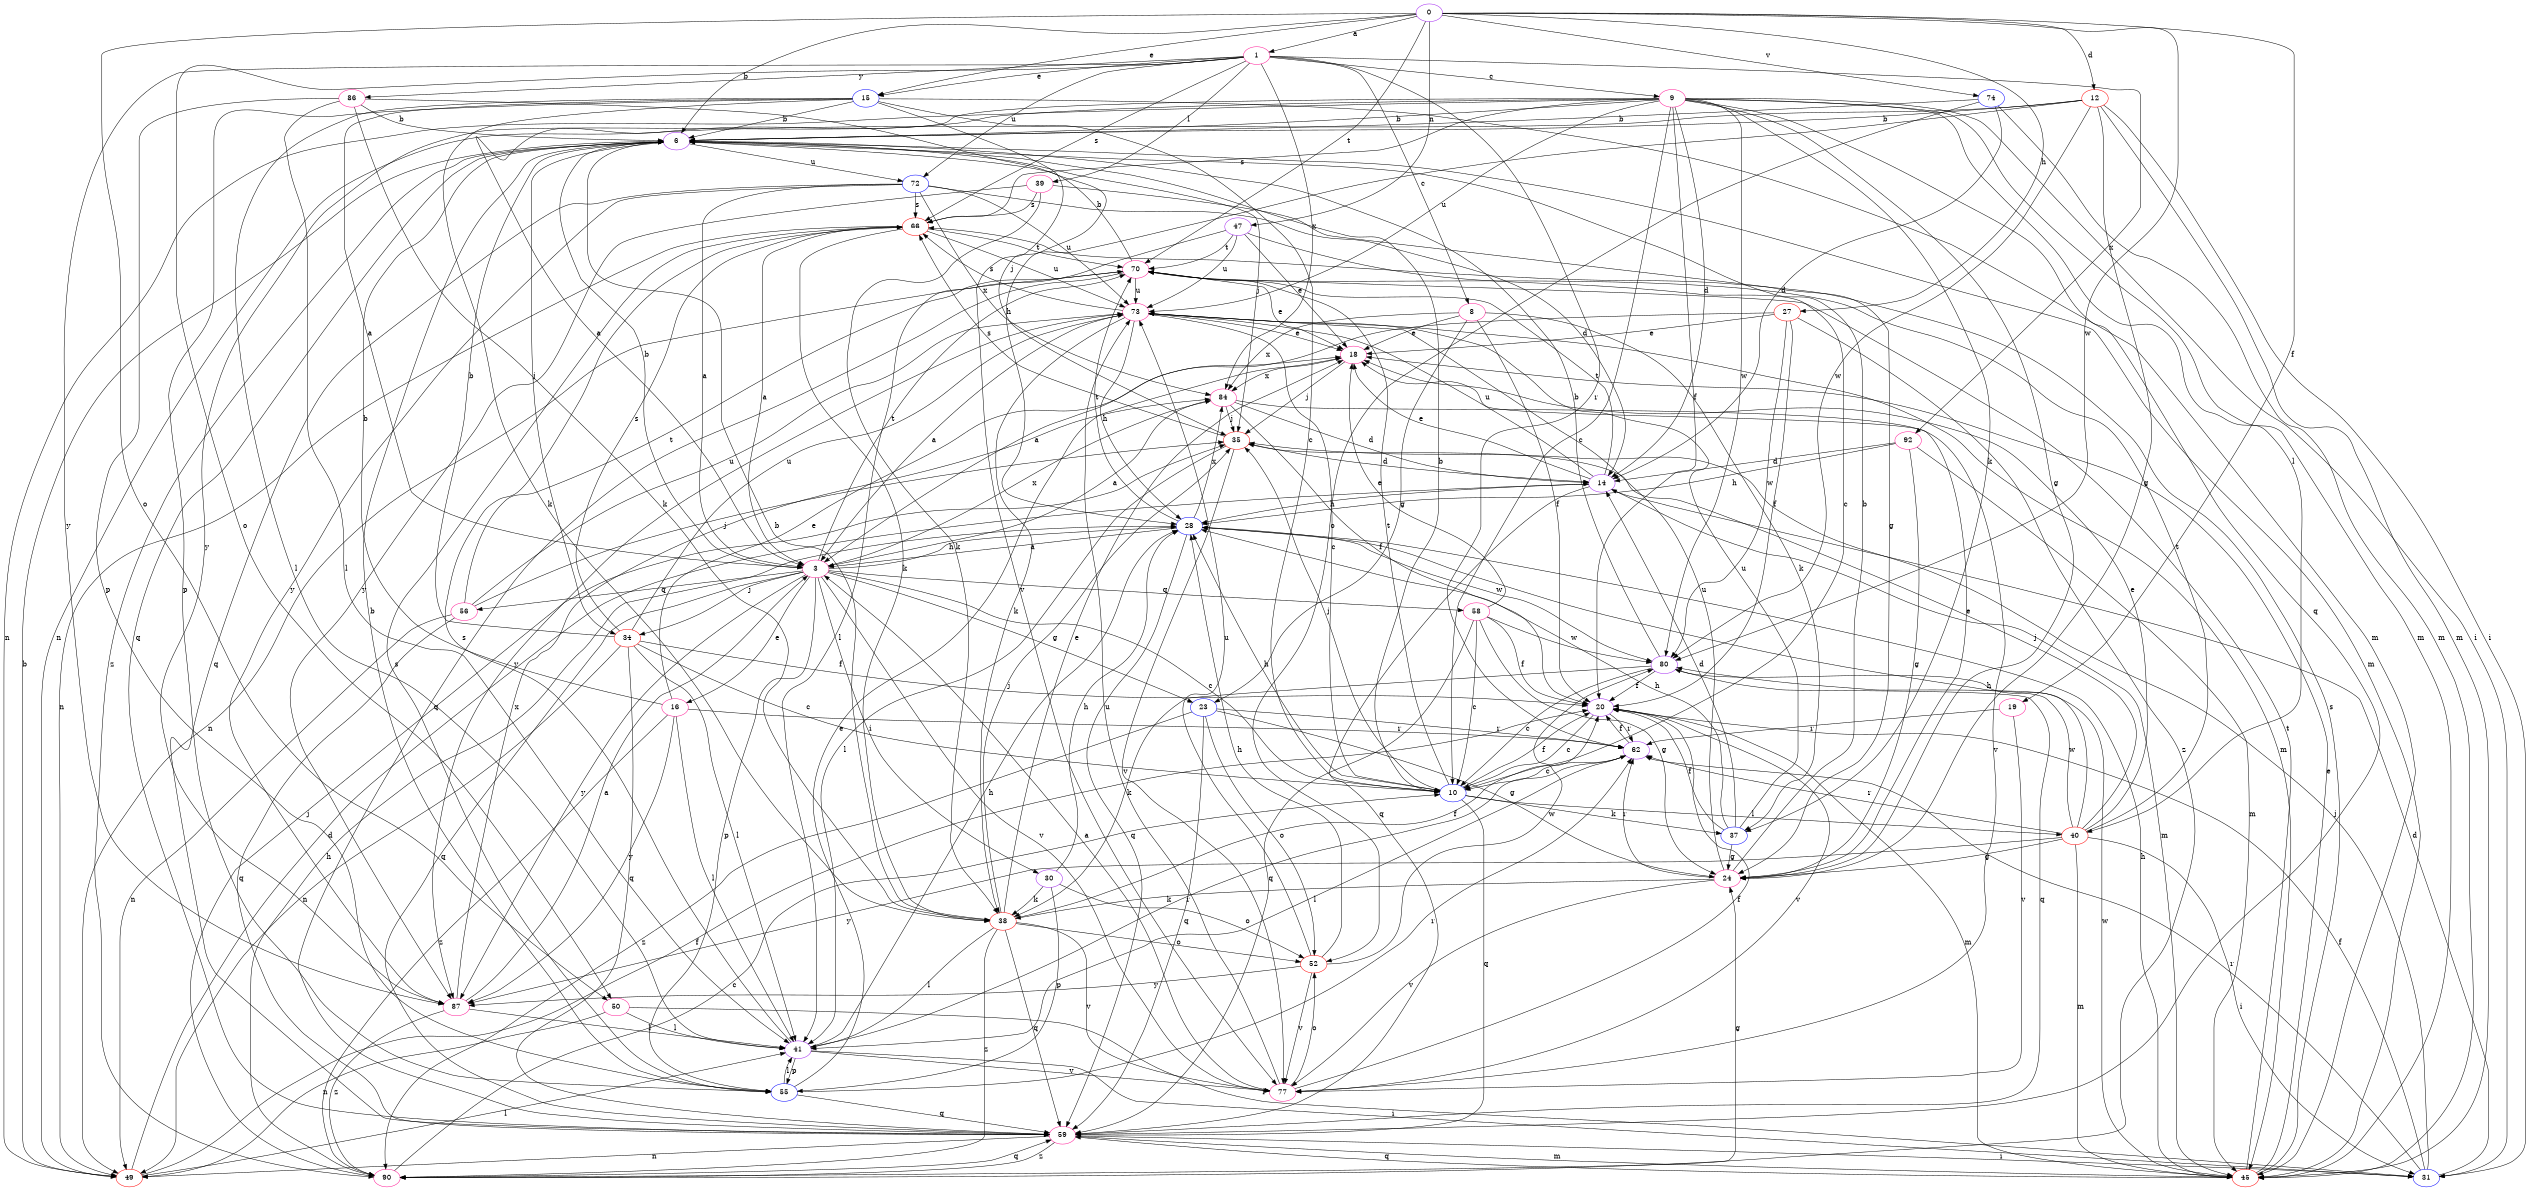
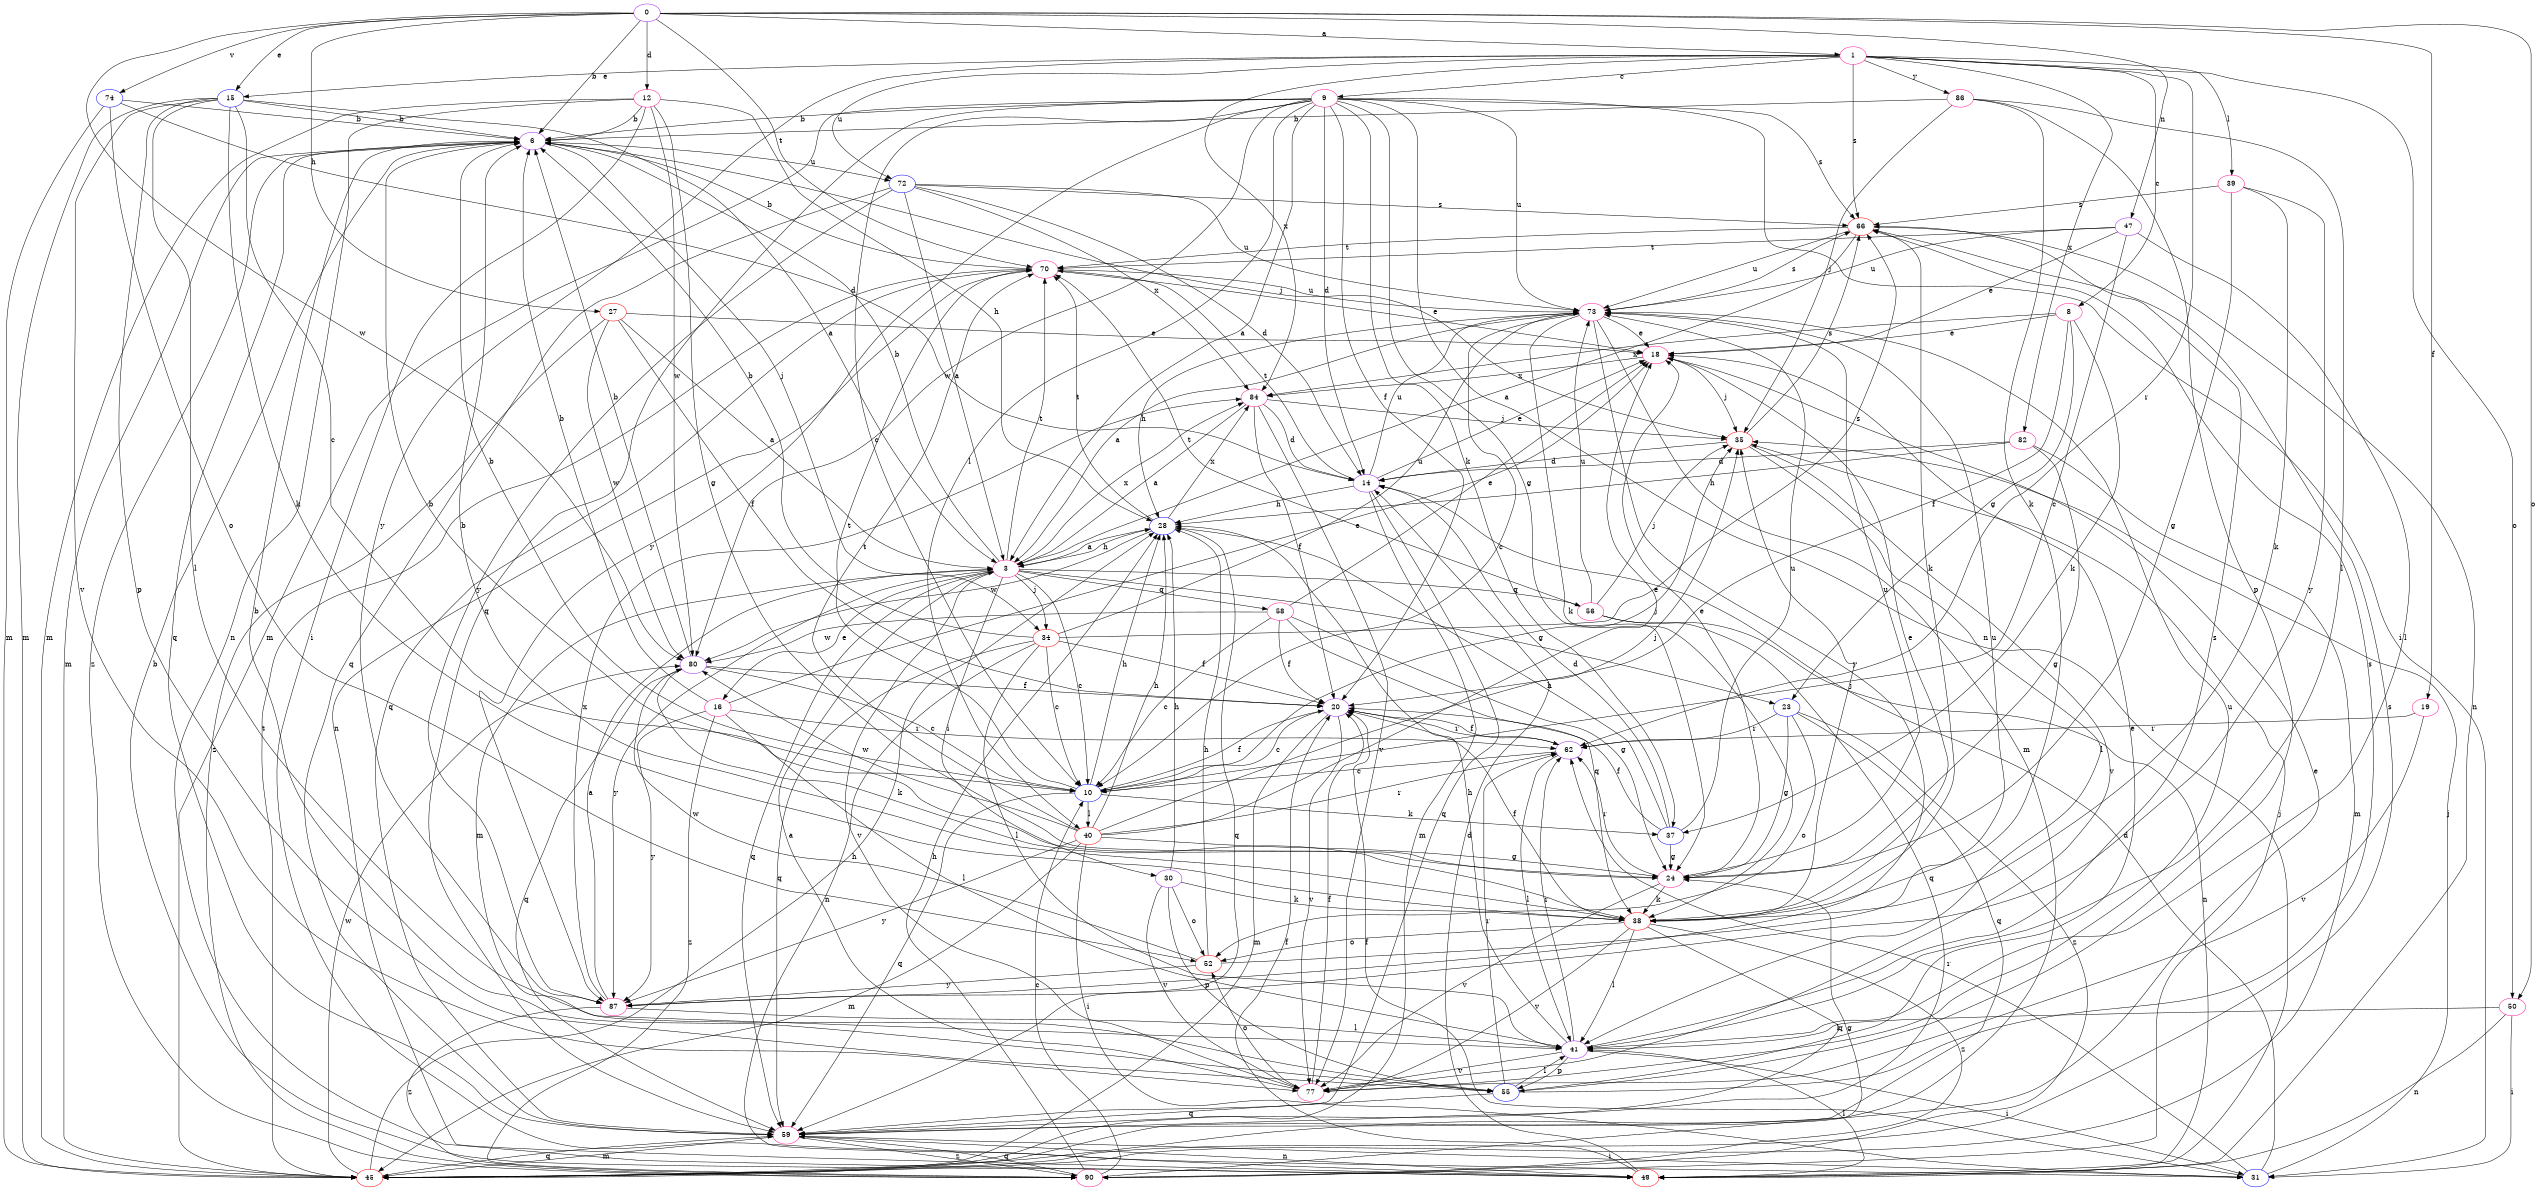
(2095, 98) -> (647, 98)
(1908, 441) -> (2023, 441)
(403, 600) -> (2358, 868)
(727, 836) -> (480, 836)
(1267, 871) -> (1477, 712)
(1299, 1026) -> (1179, 1013)
